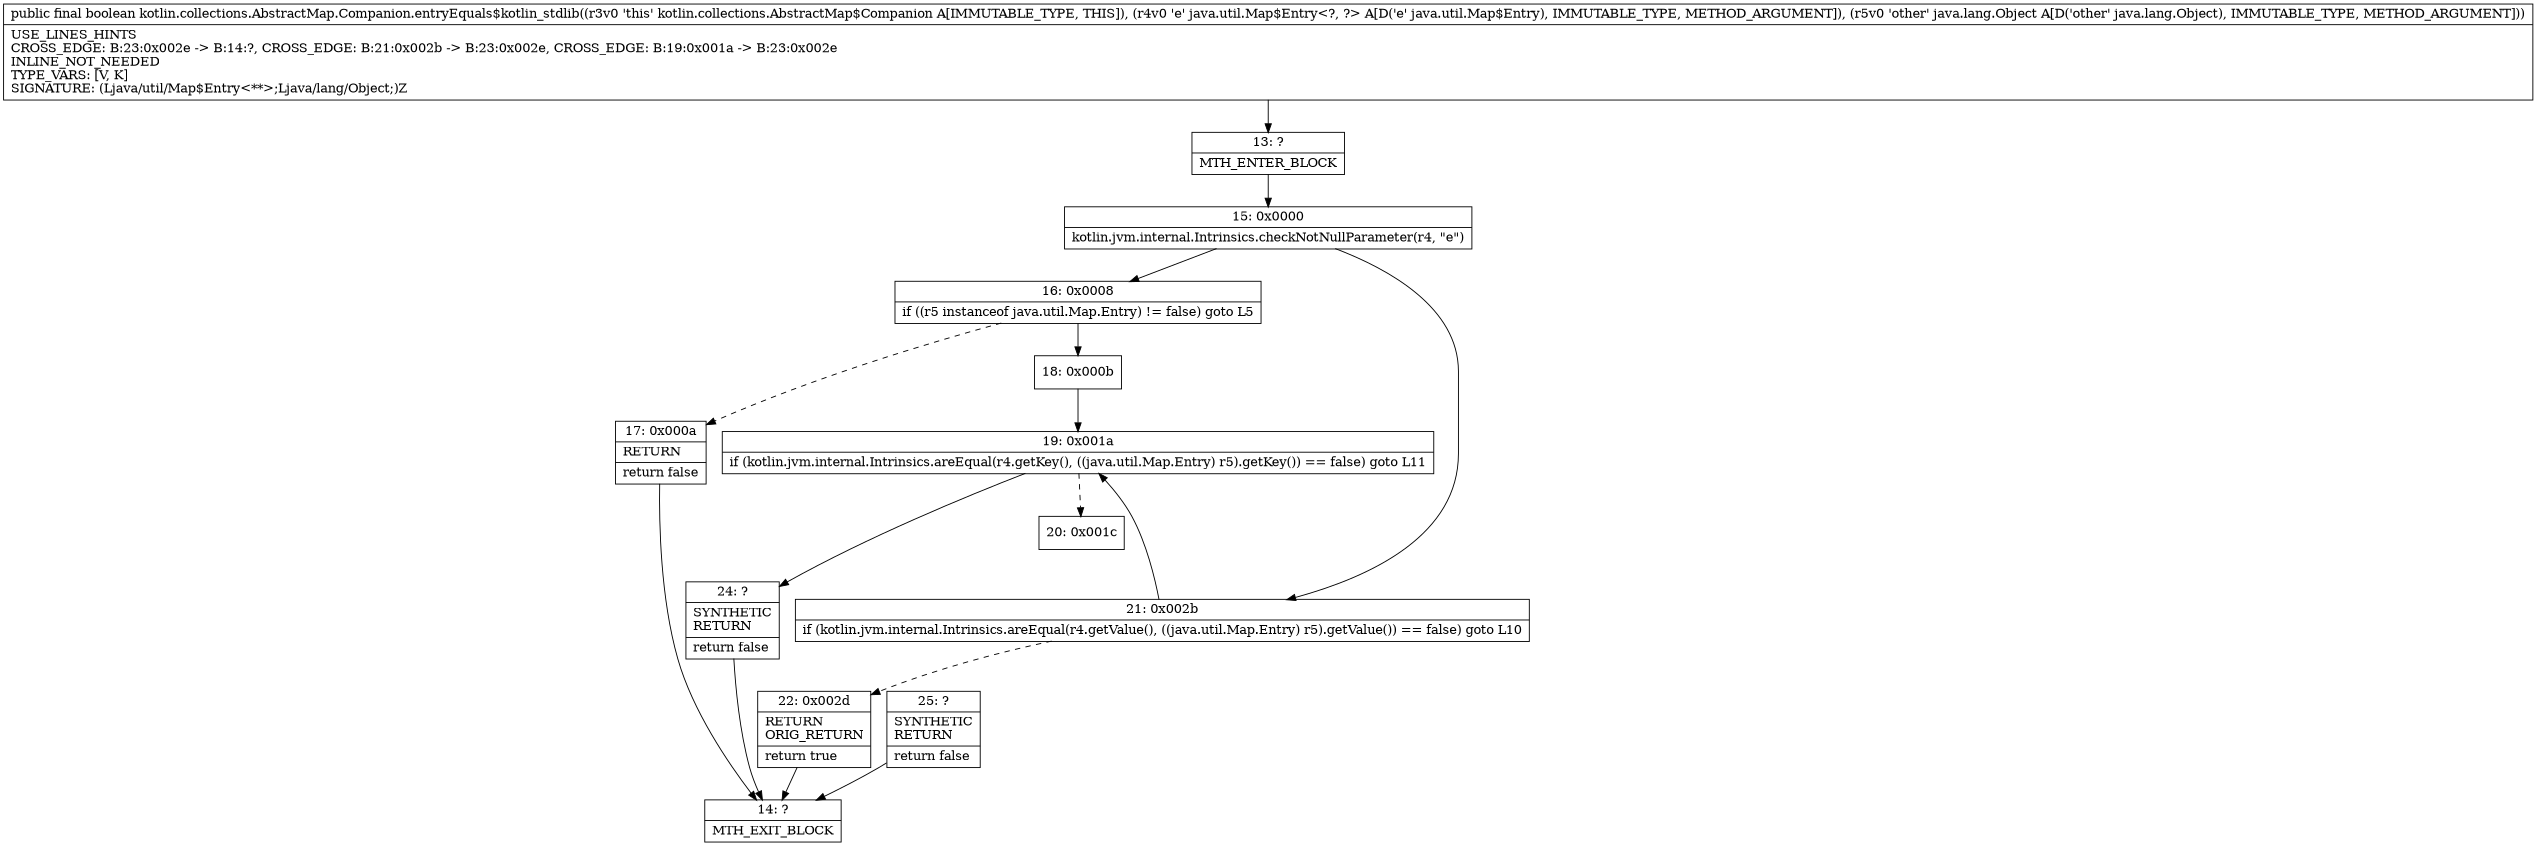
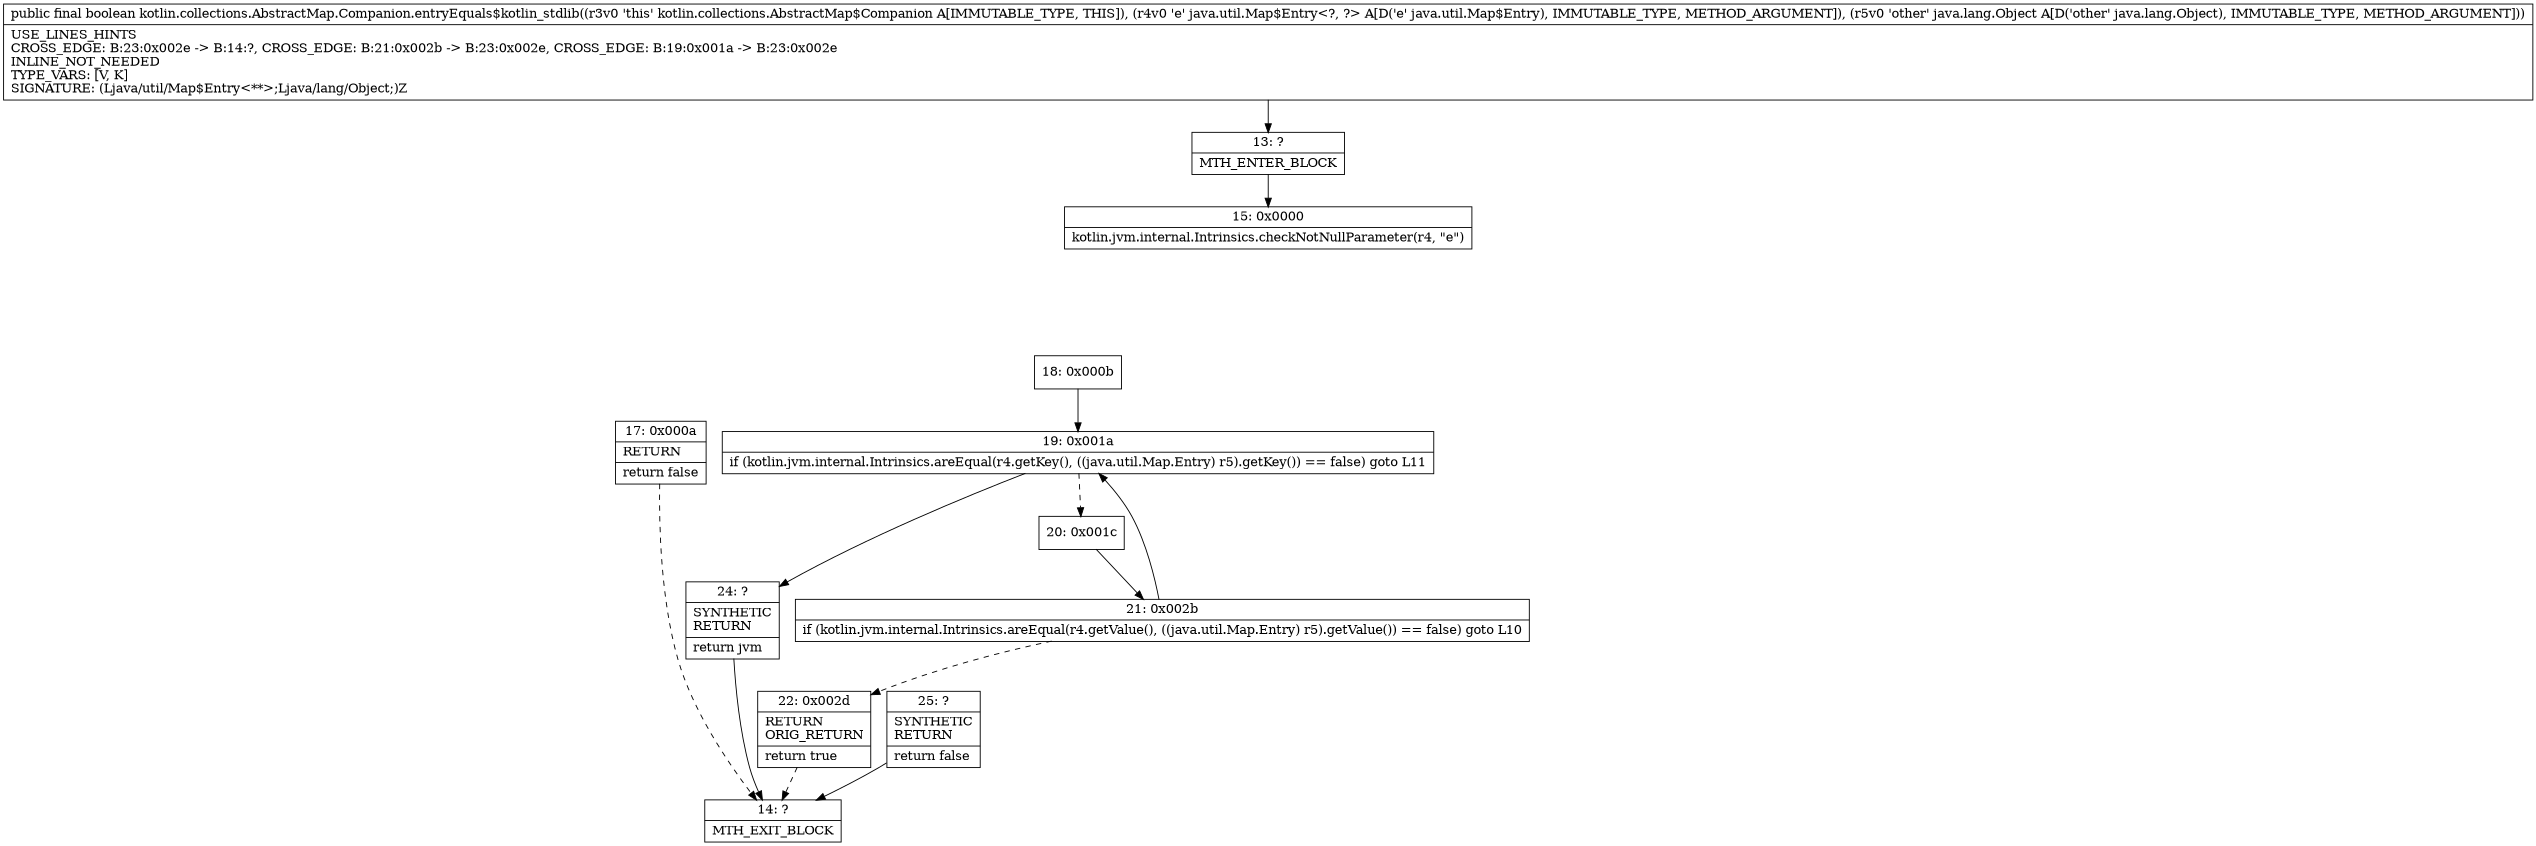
(1078, 302) -> none
(1458, 437) -> (1117, 571)
(675, 648) -> (675, 648)
(731, 648) -> (728, 648)
(792, 780) -> (792, 780)
